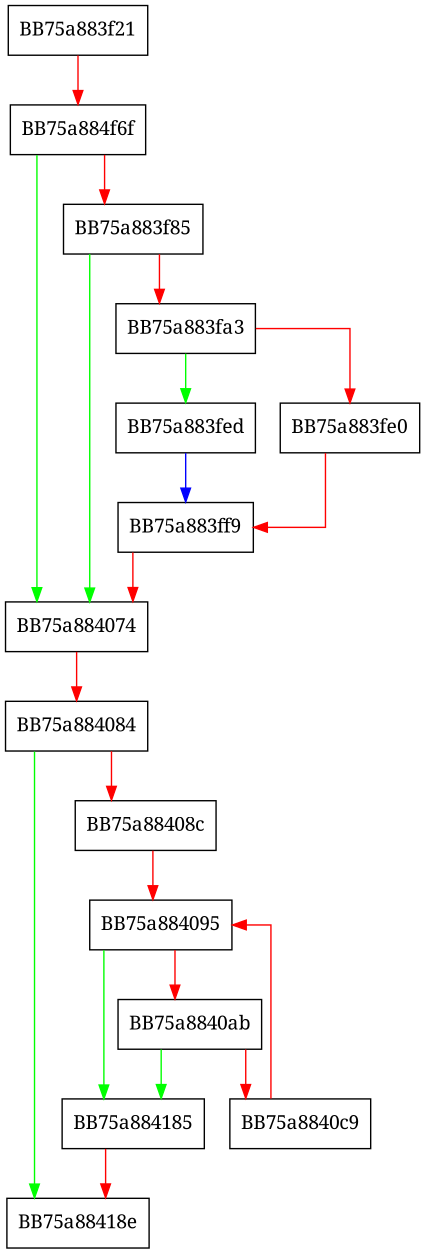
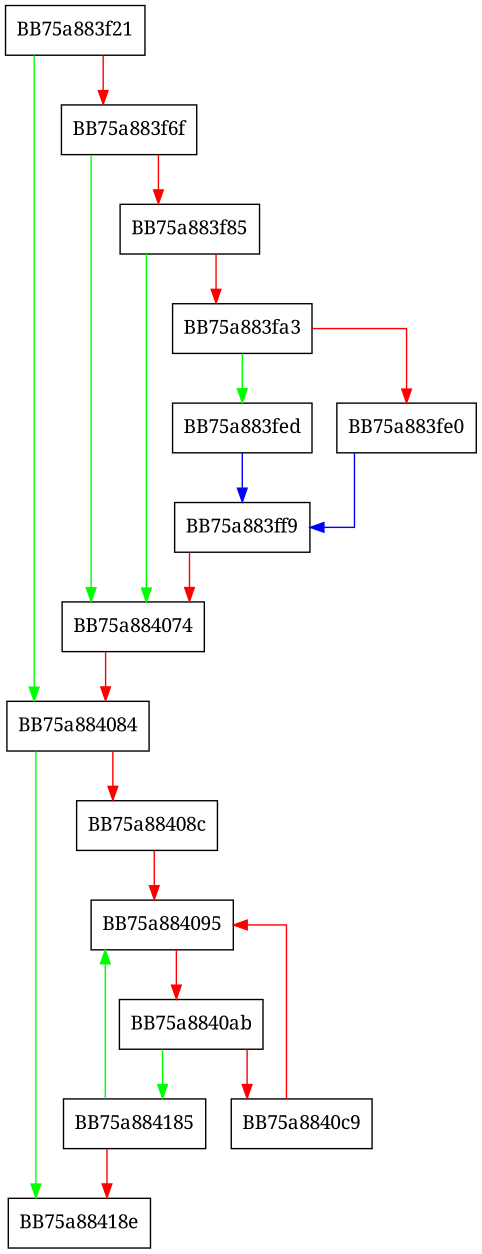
(78, 130) -> (129, 130)
none -> (34, 371)
(325, 519) -> (354, 505)
(104, 1018) -> (105, 1031)
